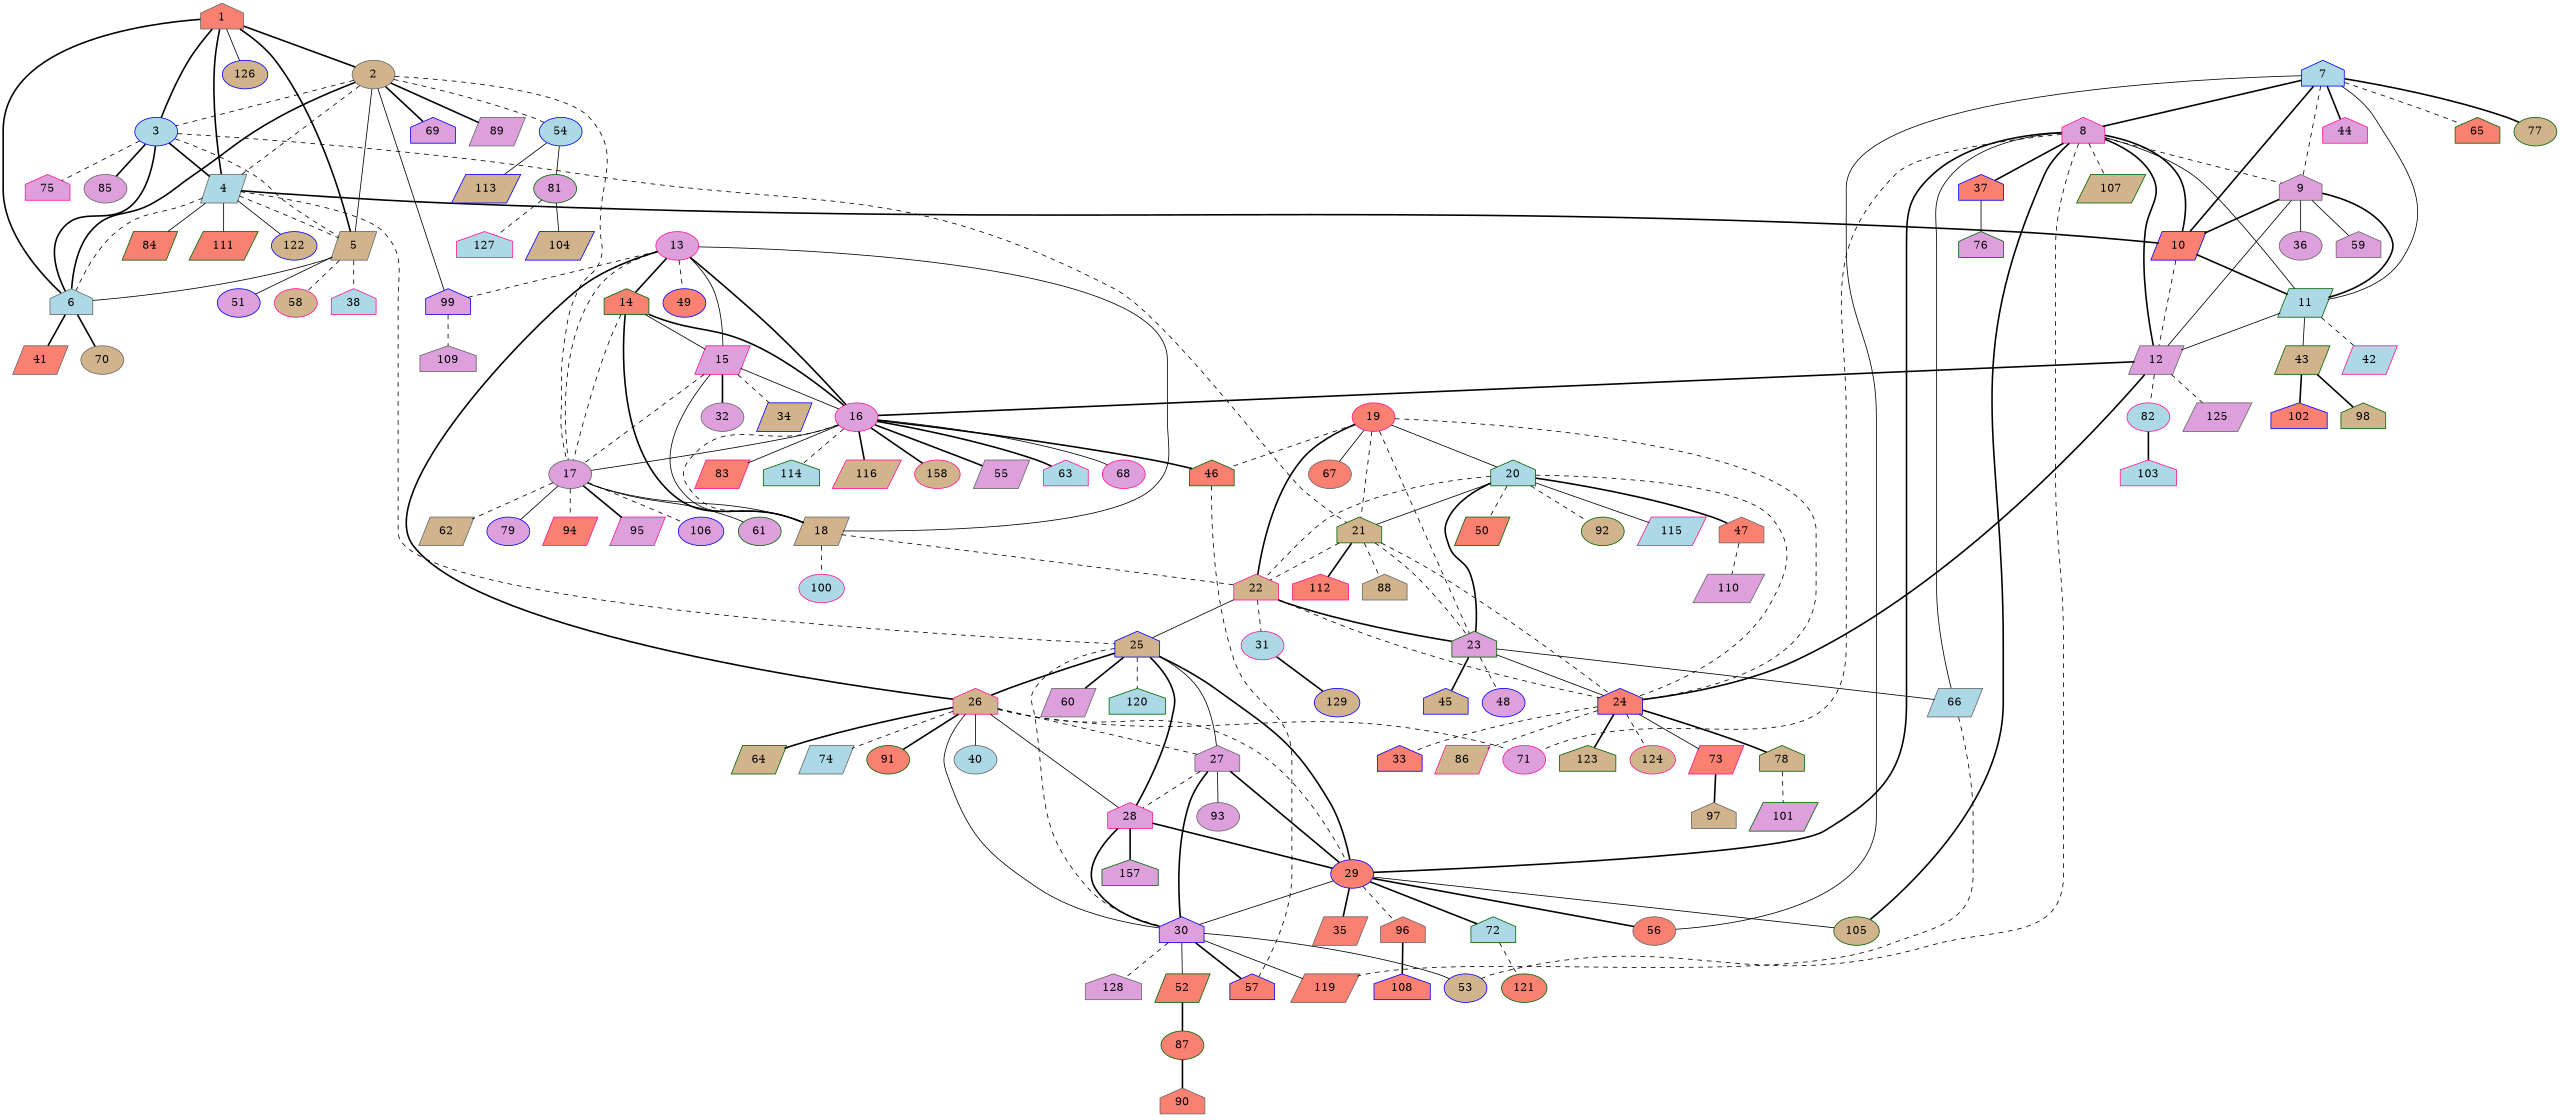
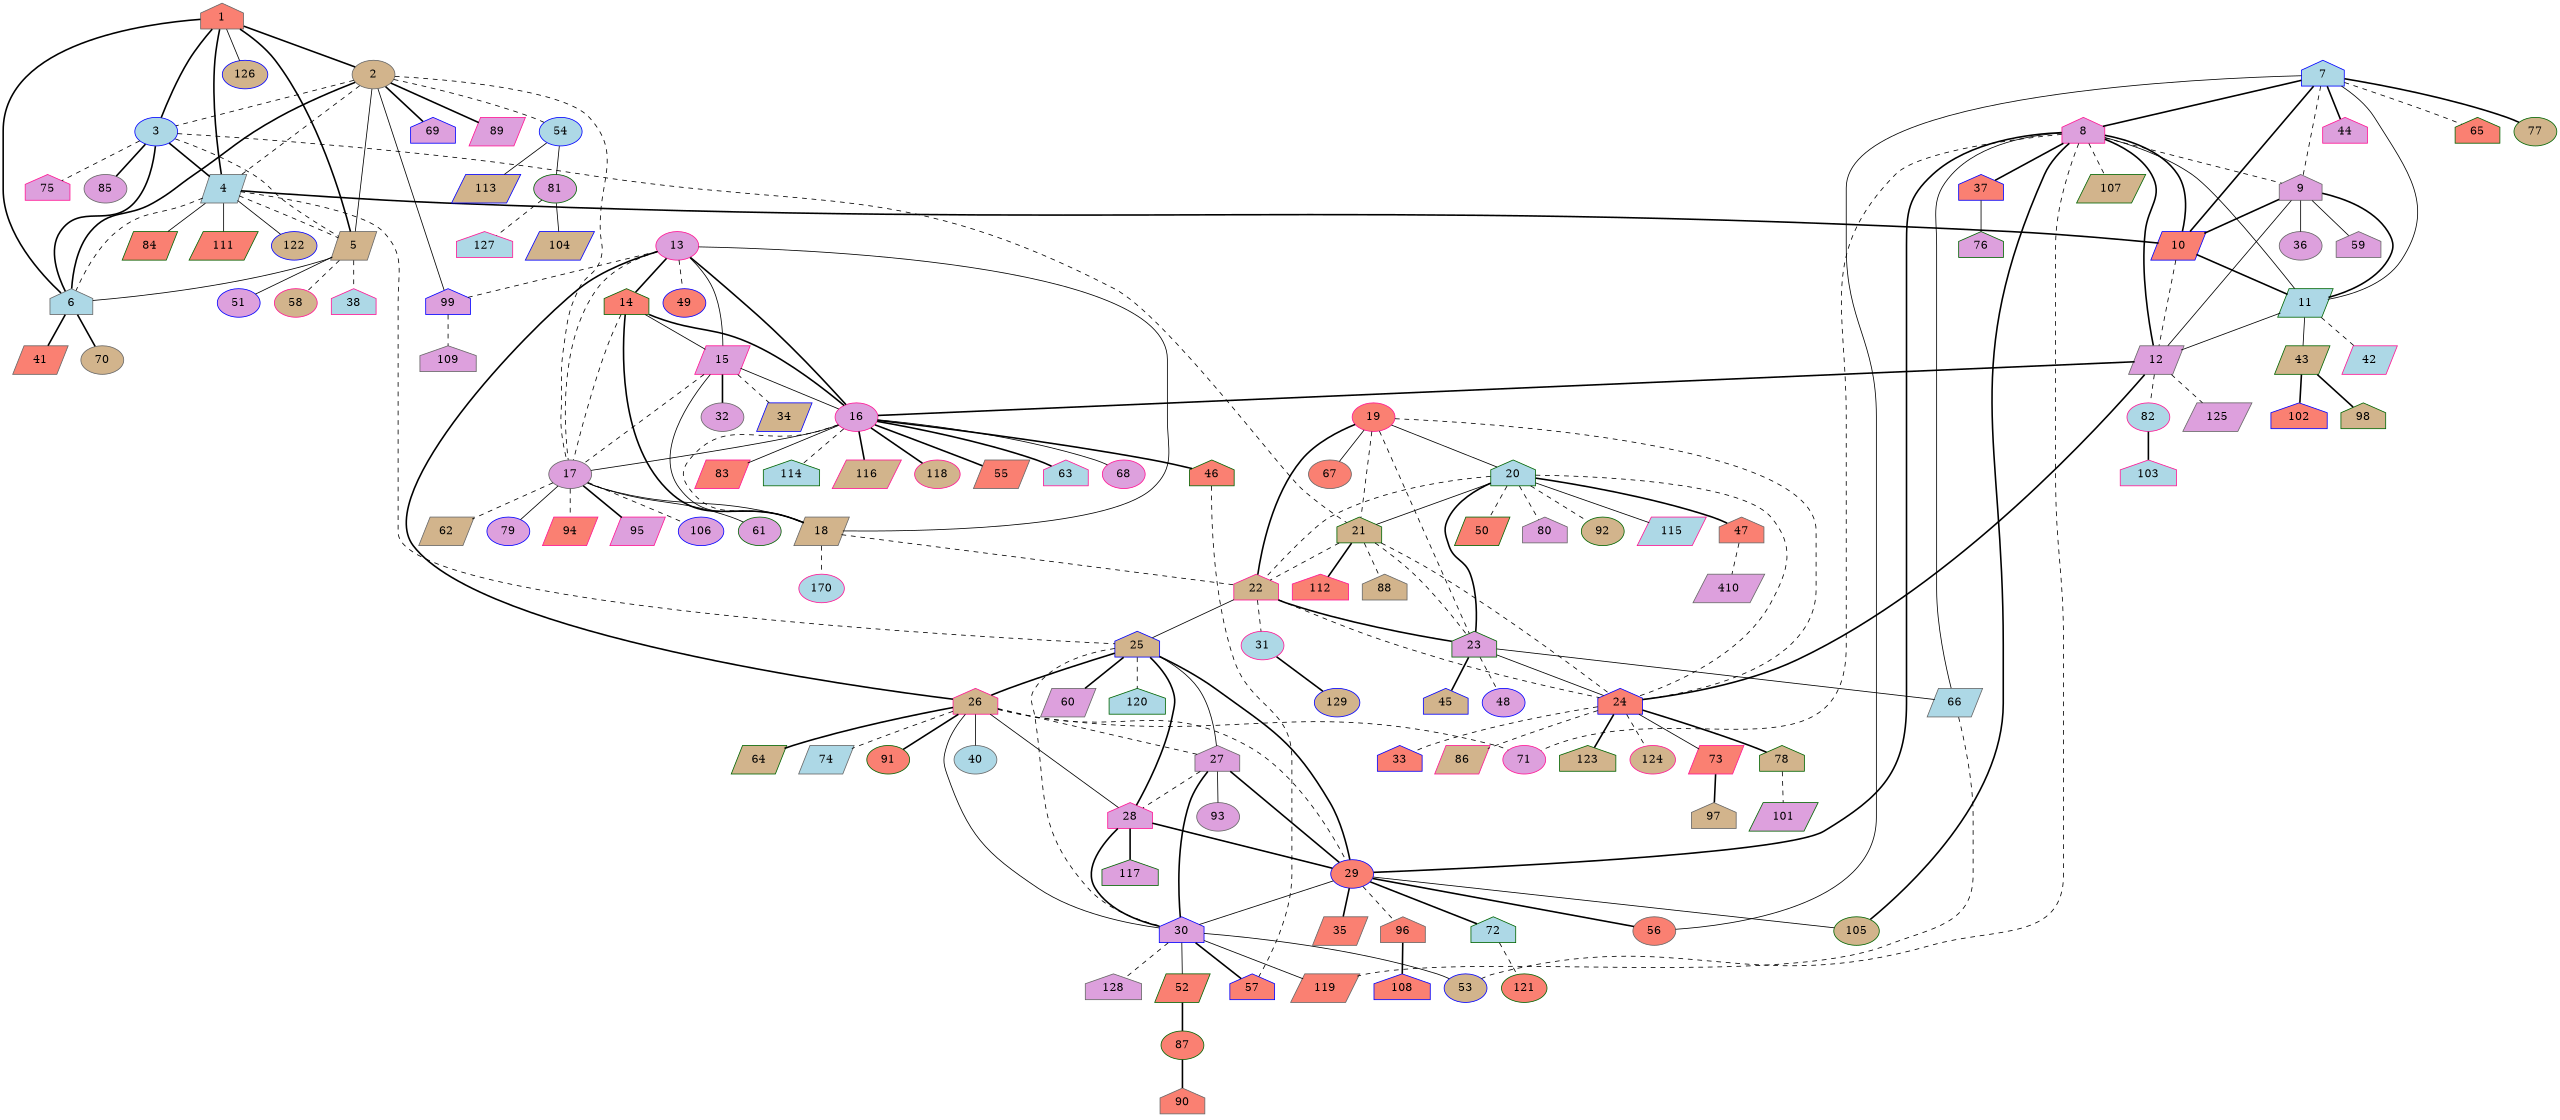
(497, 132) -> (497, 132)
(1292, 446) -> none
(937, 474) -> (937, 474)
(1002, 474) -> (1002, 474)
none -> (1545, 531)
(822, 588) -> (822, 588)
(1729, 588) -> (1729, 588)
(1130, 874) -> (1130, 874)
